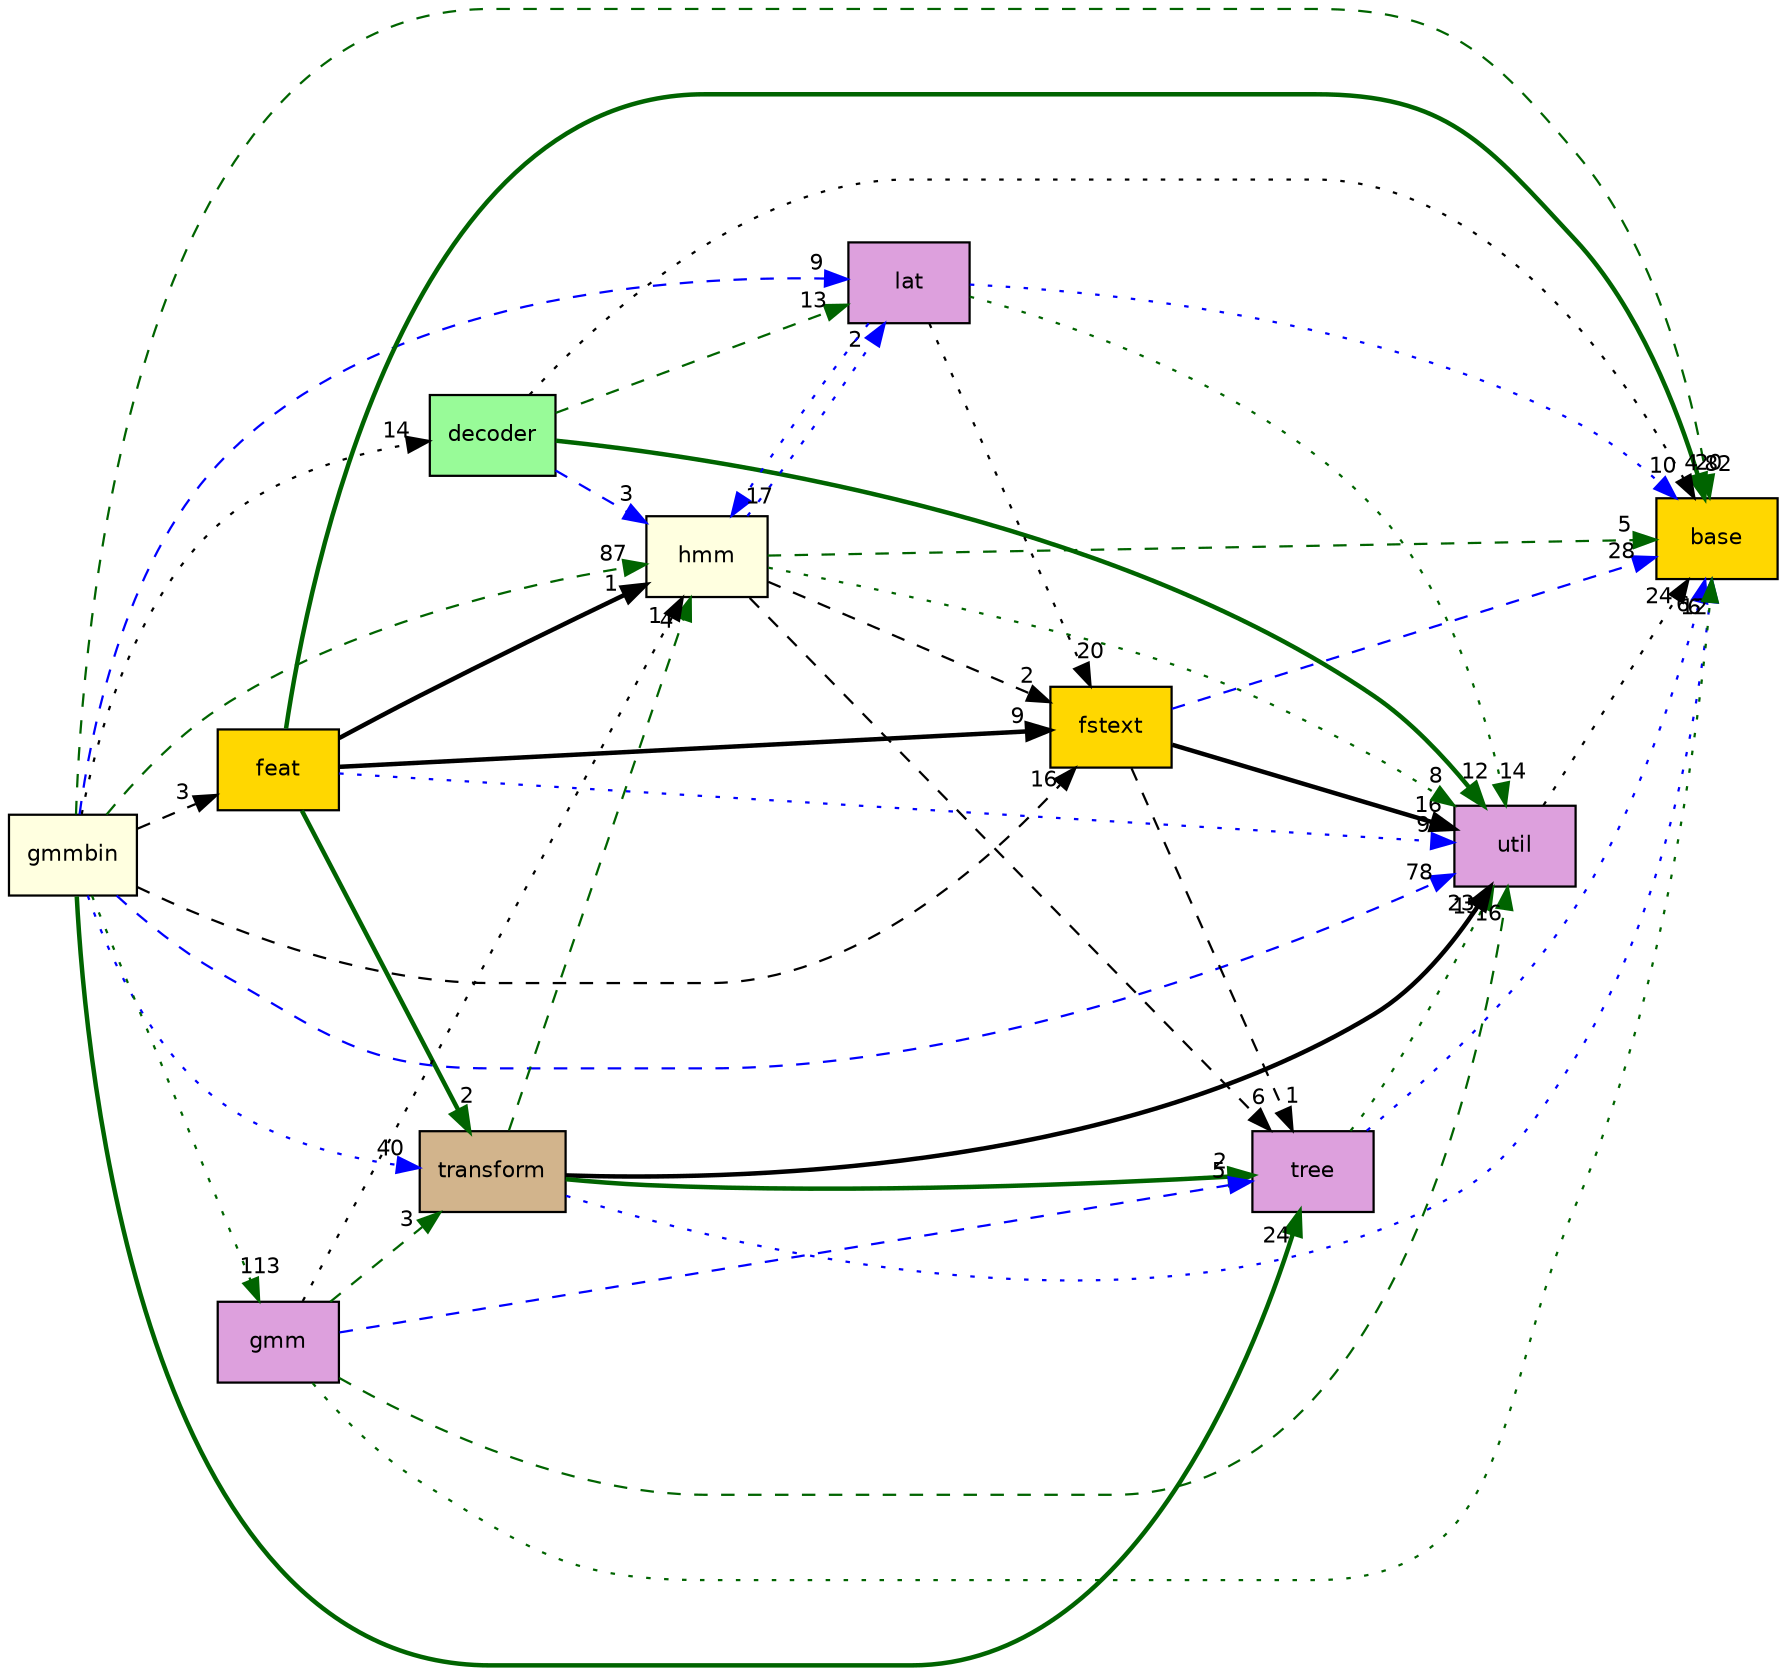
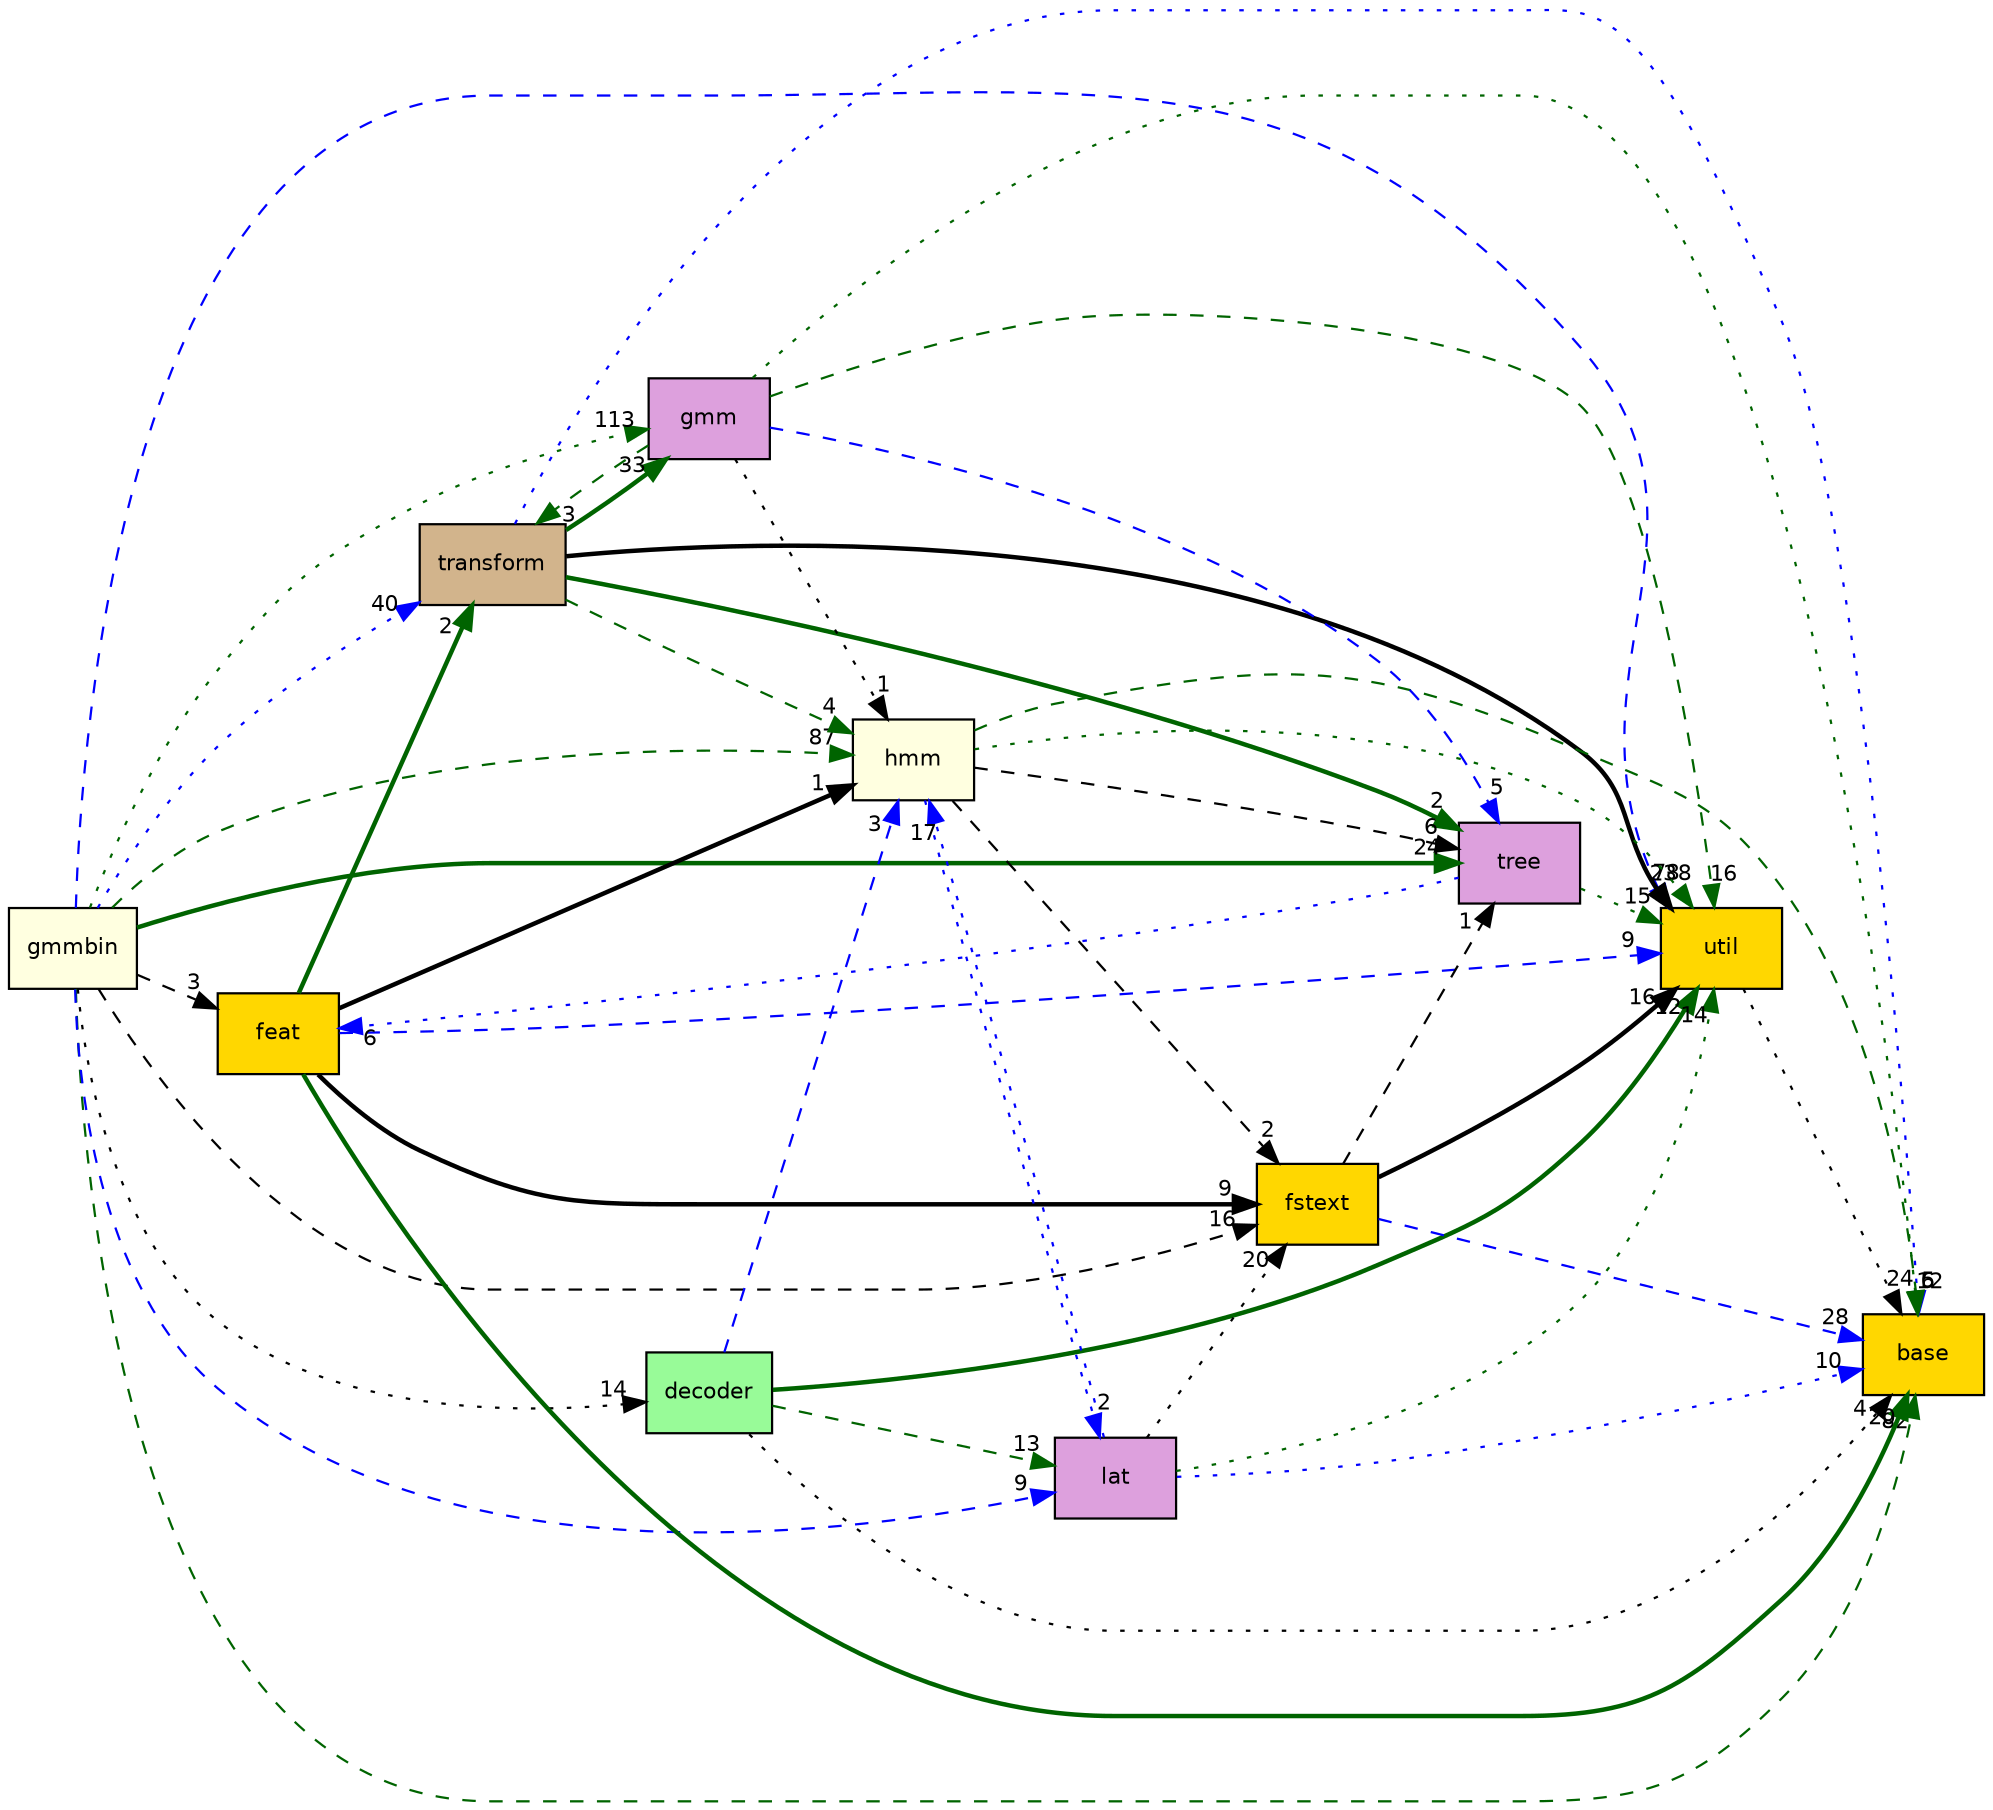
none -> (607, 502)
(885, 807) -> (957, 1005)
(1515, 846) -> (1721, 948)
(1581, 897) -> (912, 964)
